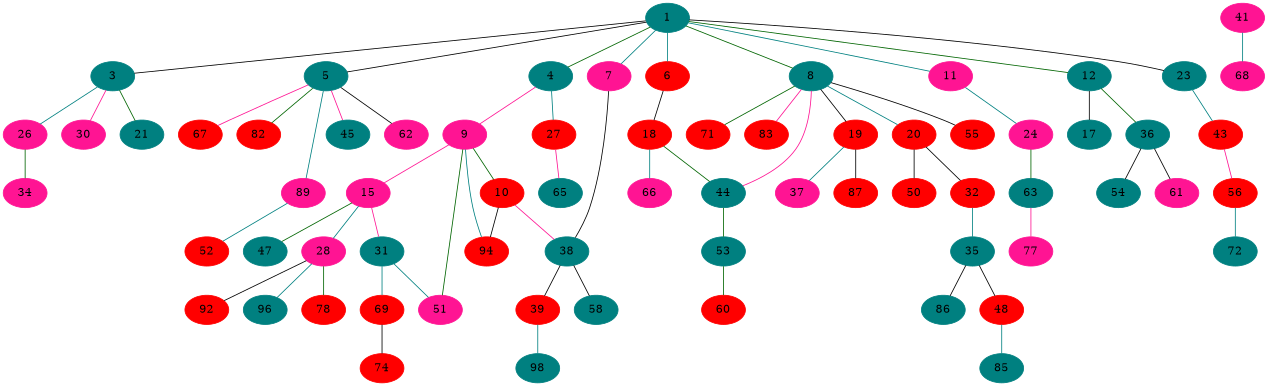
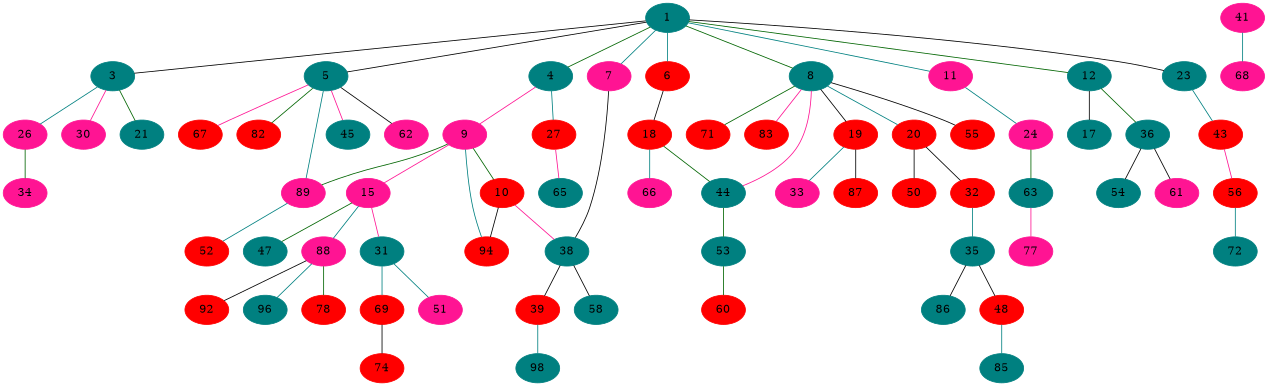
(797, 193) -> (797, 193)
(453, 222) -> (385, 165)
(324, 251) -> (324, 251)
